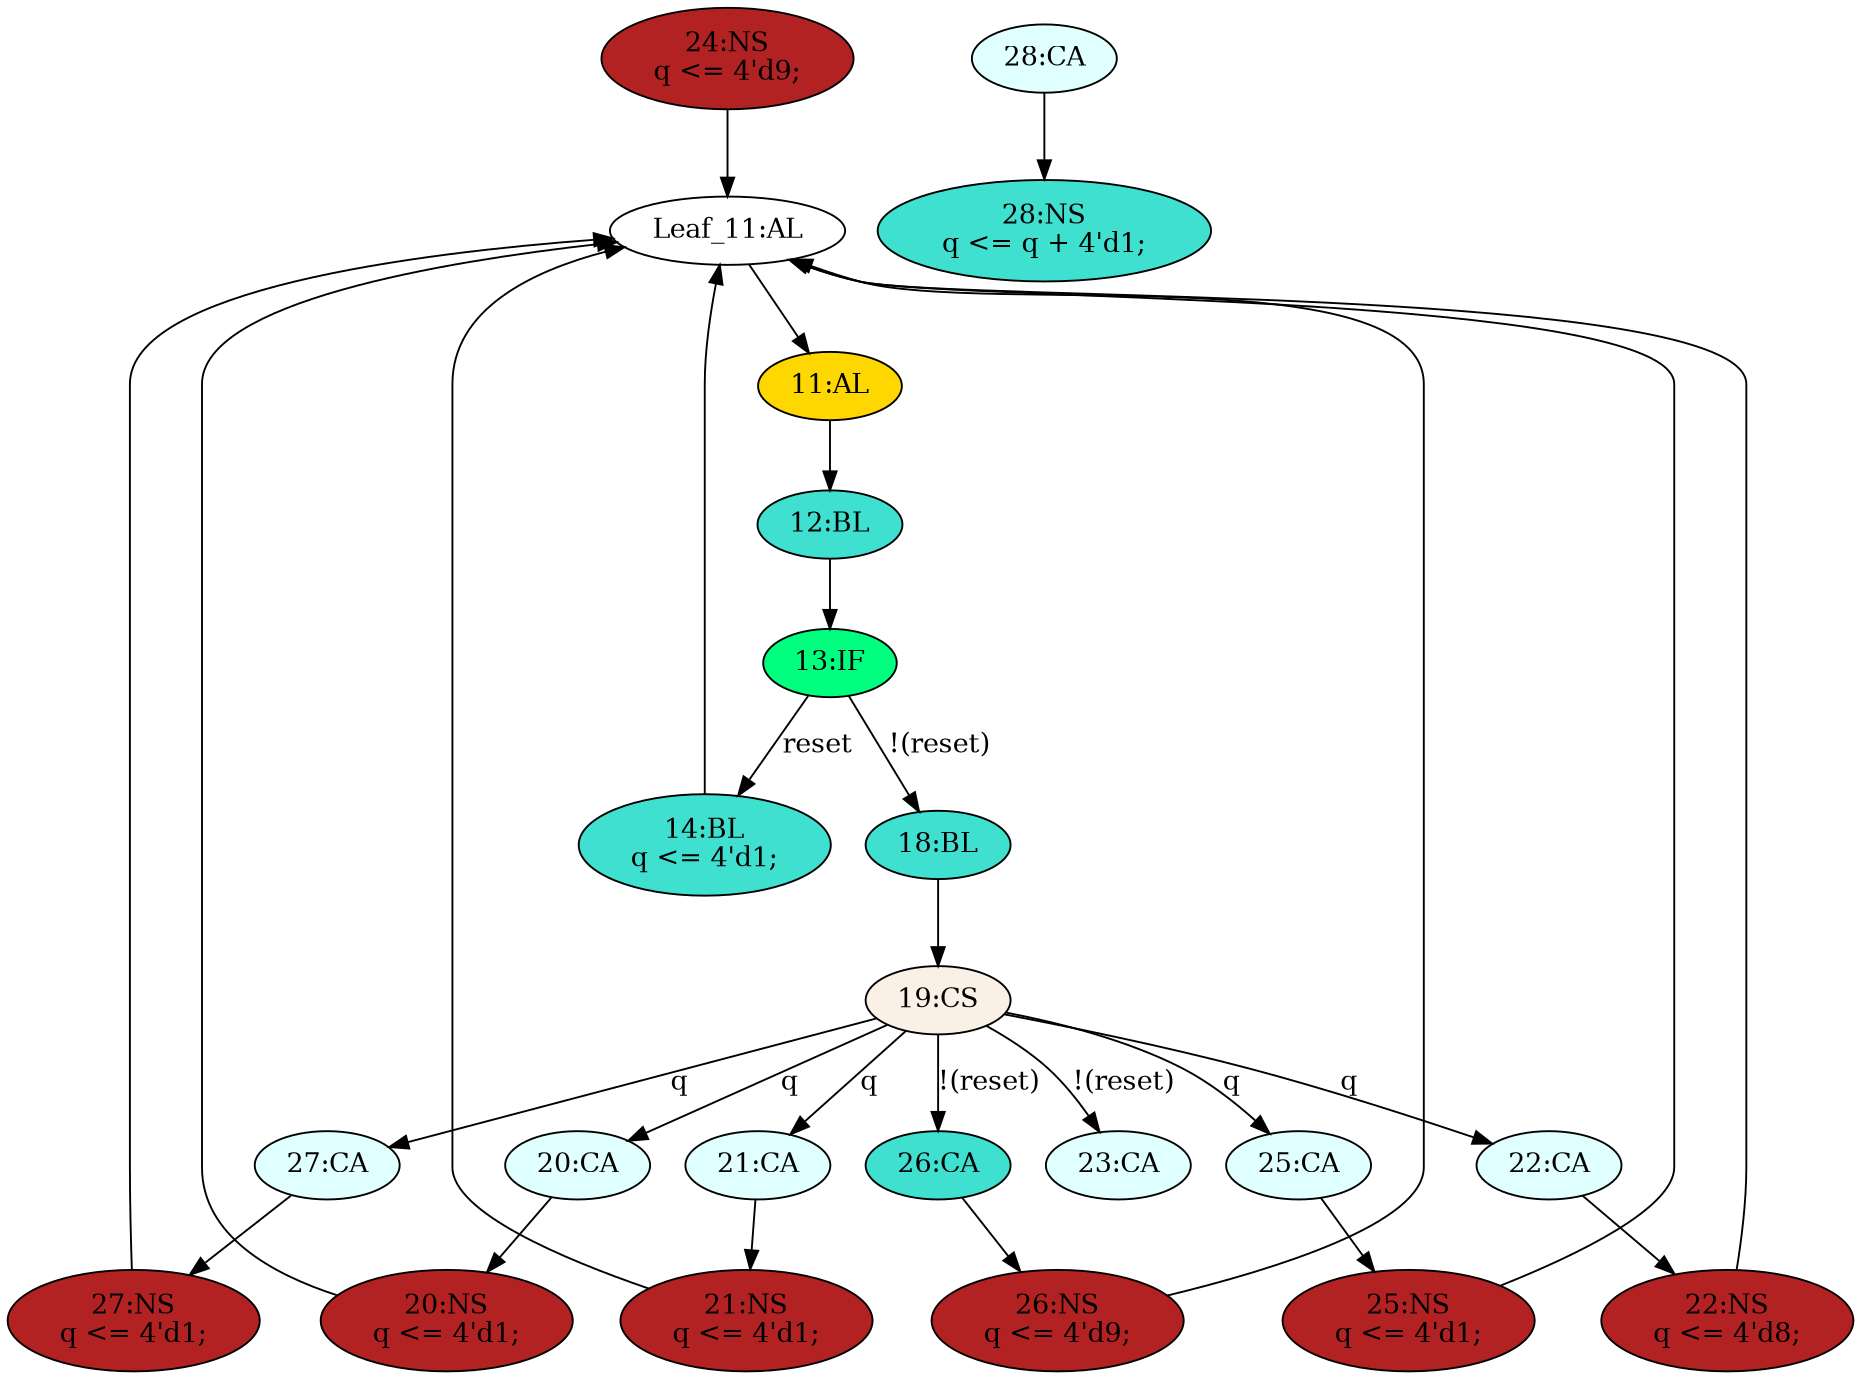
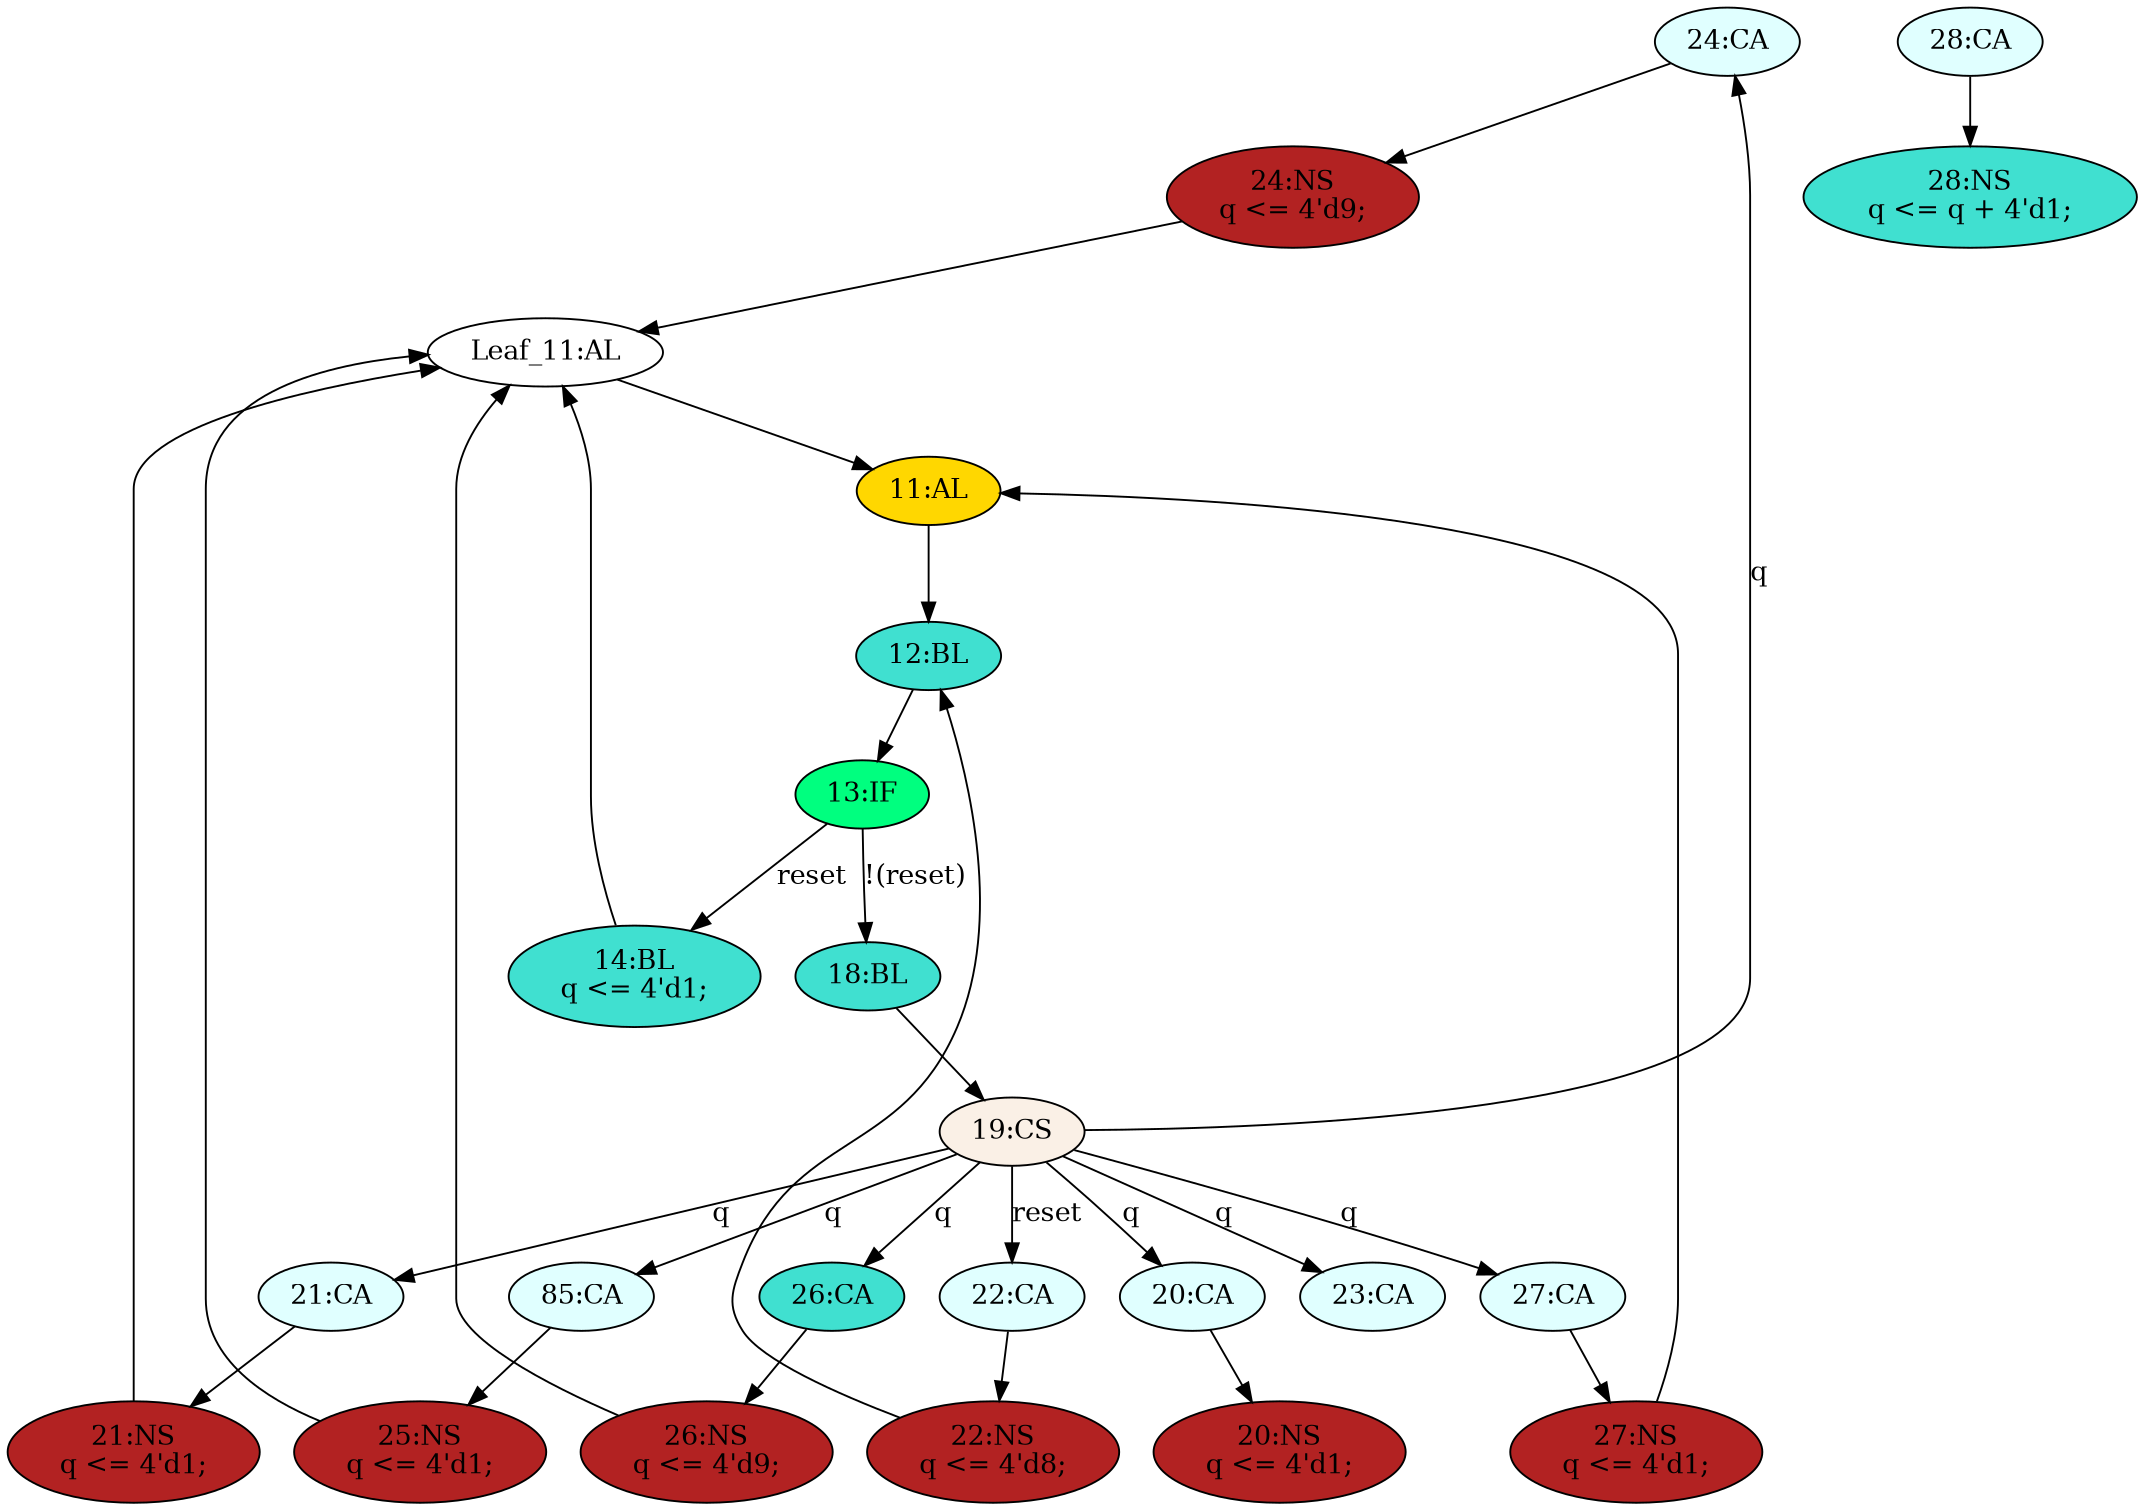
none -> (1727, 42)
(1720, 359) -> (879, 1124)
(130, 573) -> (1678, 676)
(202, 657) -> none
(989, 1083) -> (944, 1214)
(1124, 1083) -> (1225, 1214)
(1350, 1083) -> (1047, 1214)
(1299, 1165) -> (581, 1297)
